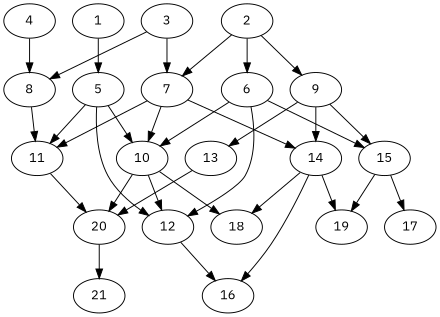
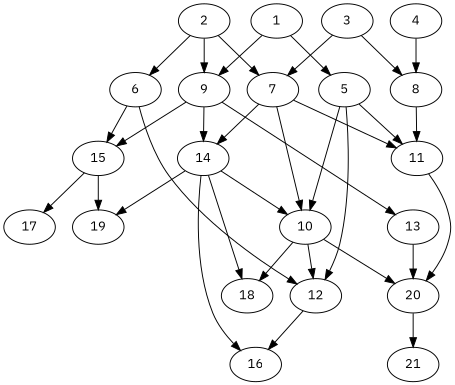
none -> (244, 52)
(199, 122) -> (250, 190)
